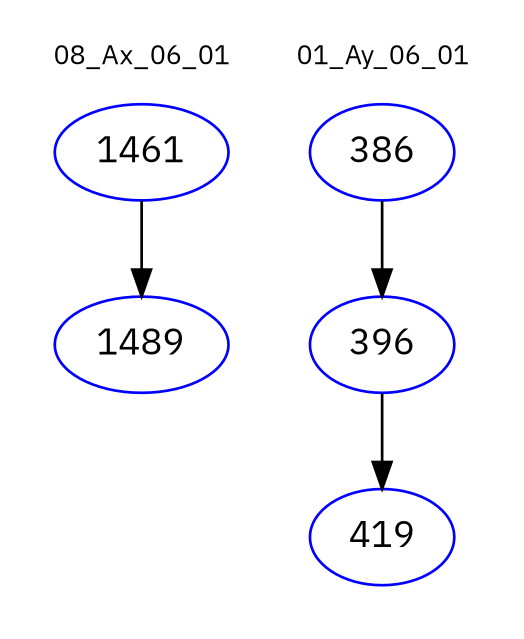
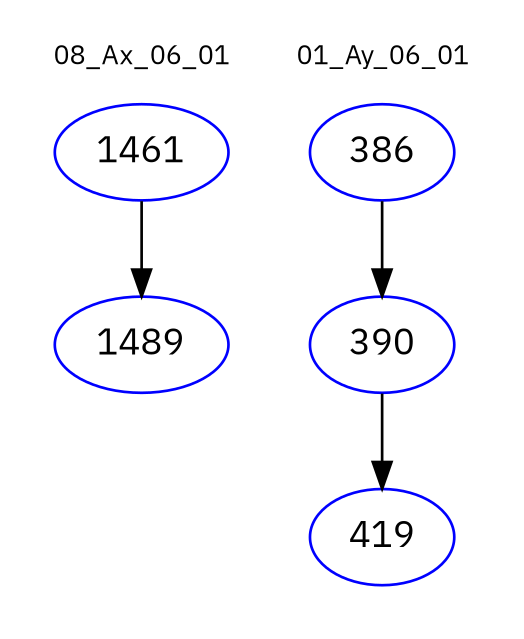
(382, 345) -> (382, 345)
